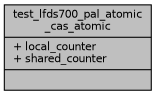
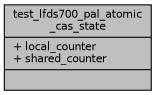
(78, 26) -> (78, 26)
